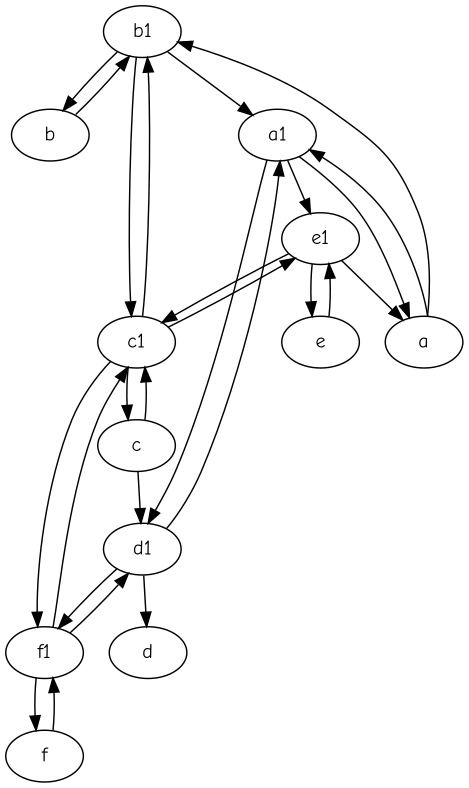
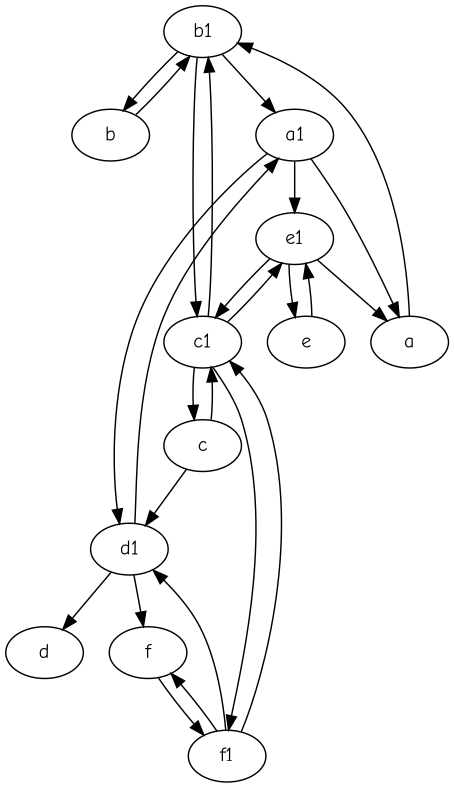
(393, 224) -> none
(92, 592) -> (137, 593)
